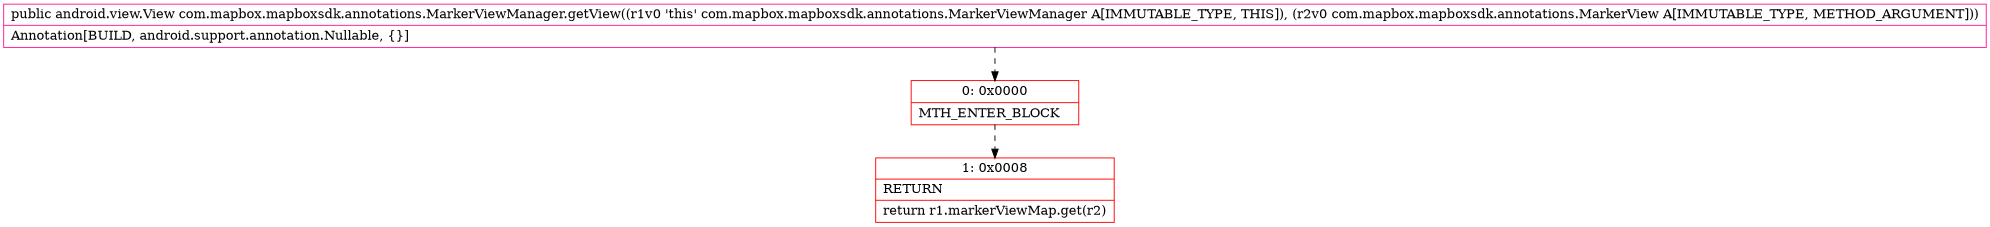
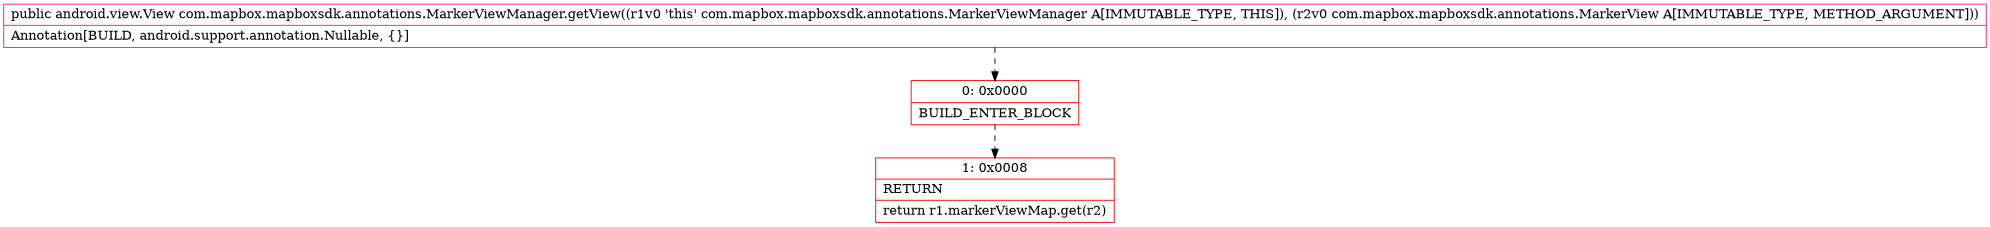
(989, 113) -> (995, 113)
